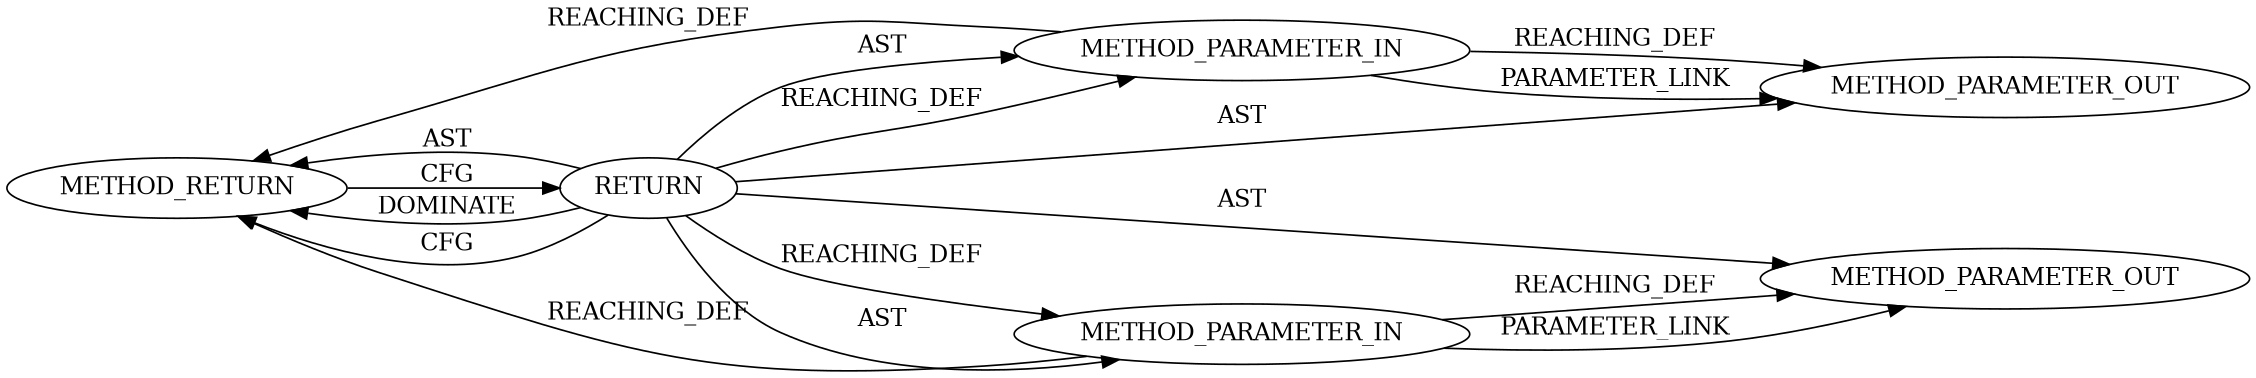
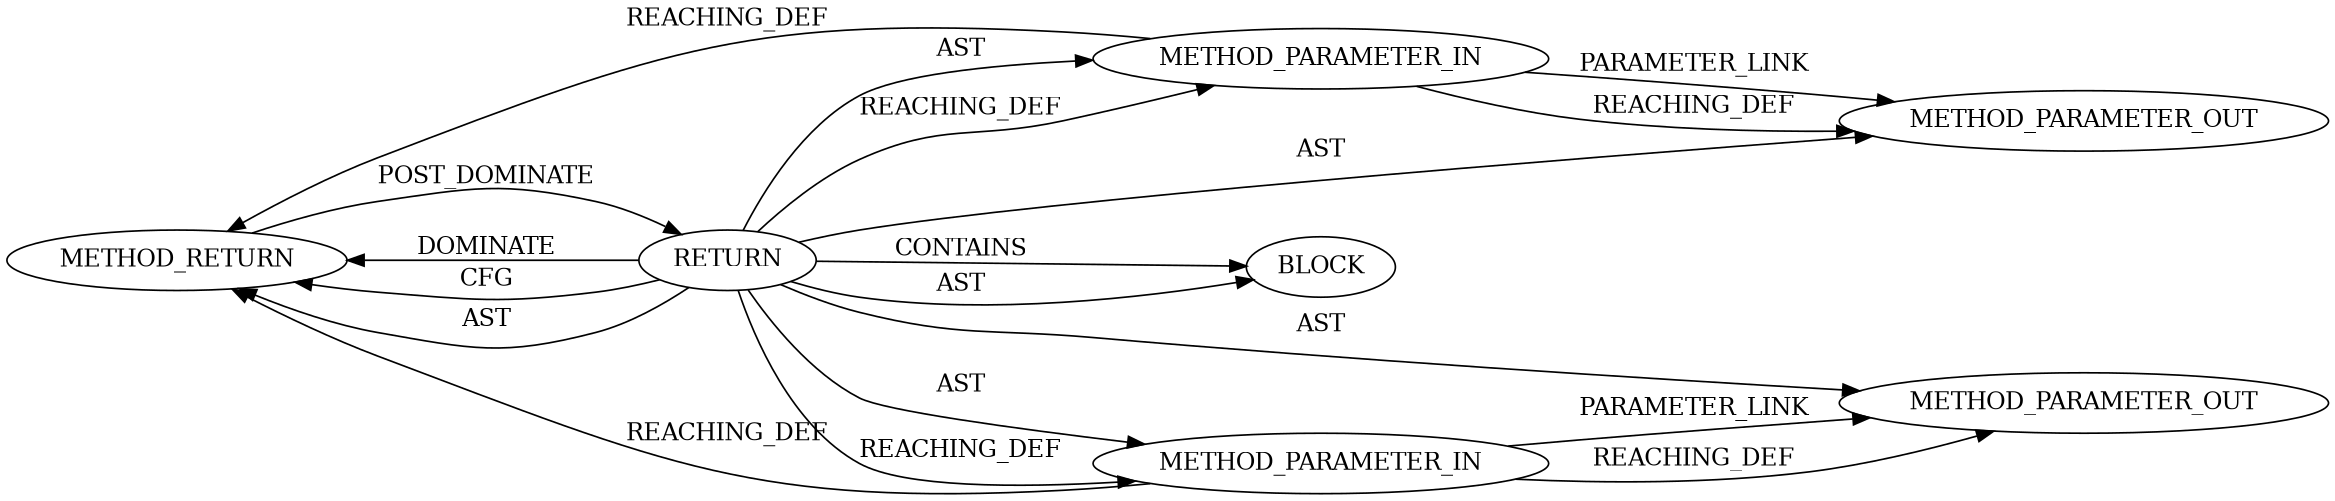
(447, 175) -> (487, 177)
none -> (1321, 267)
